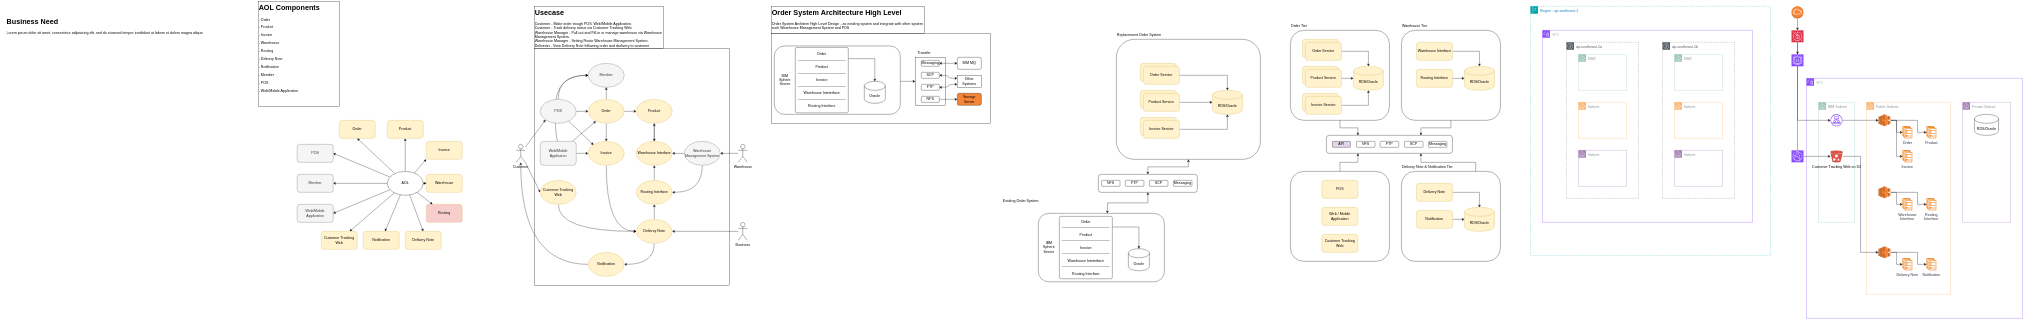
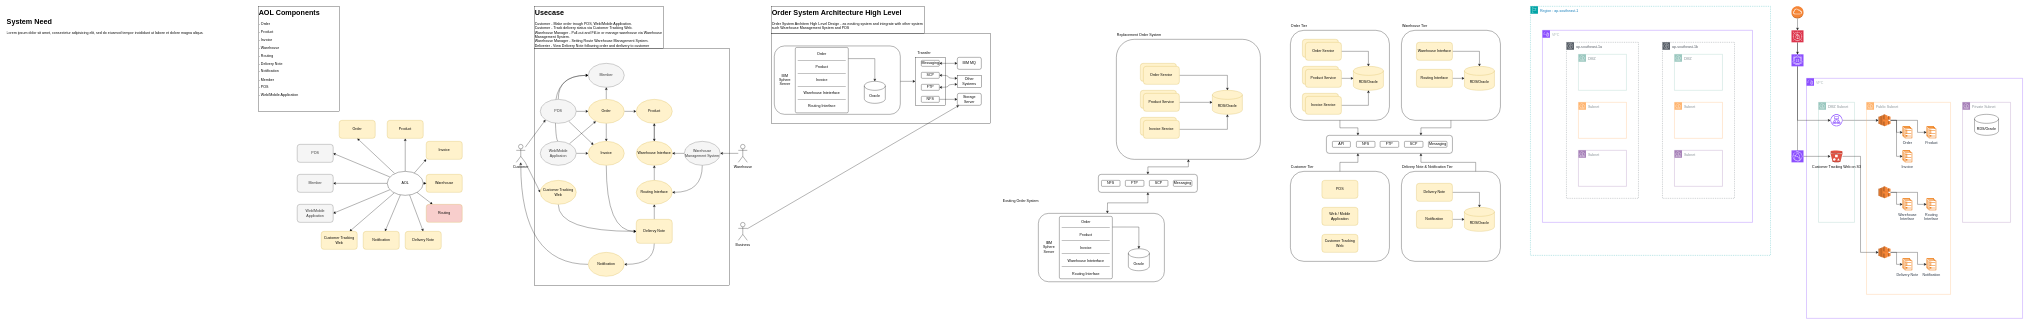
(114, 22) -> (114, 22)
(299, 54) -> (299, 59)
(969, 99) -> (969, 99)
(1837, 106) -> (1837, 106)
(1341, 144) -> (1341, 144)
(558, 153) -> (558, 153)
none -> (1319, 167)
(654, 231) -> (654, 231)
(675, 231) -> (955, 107)
